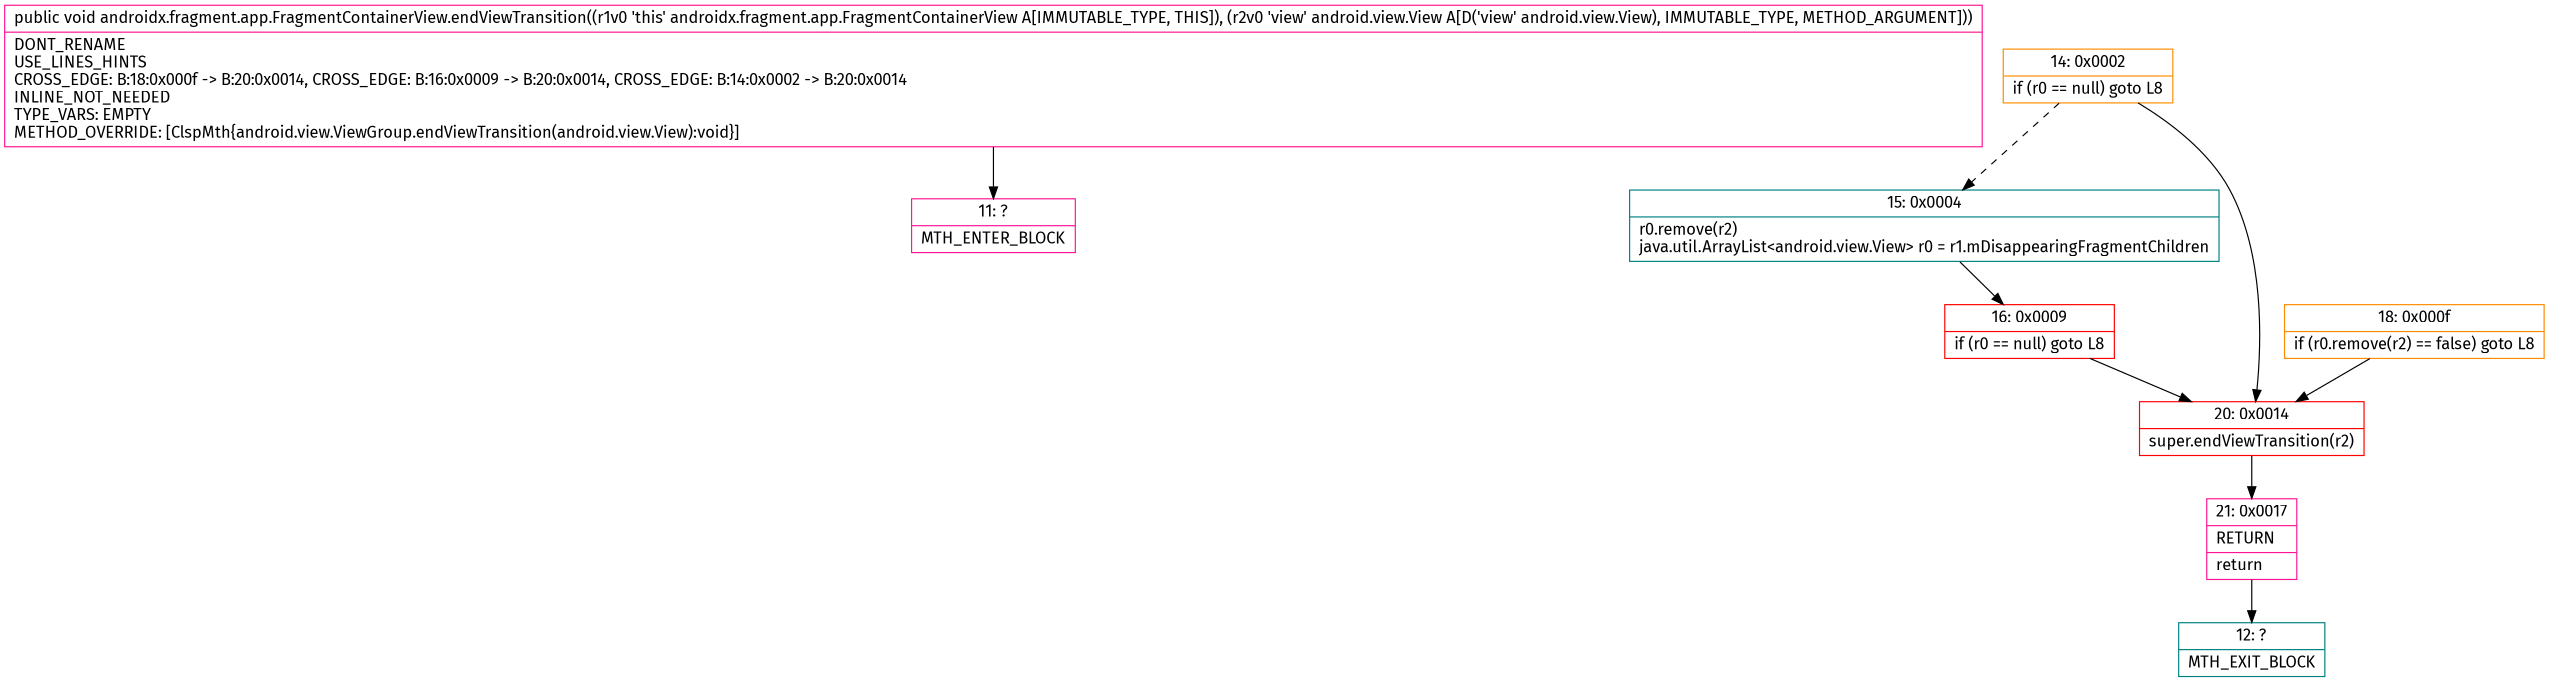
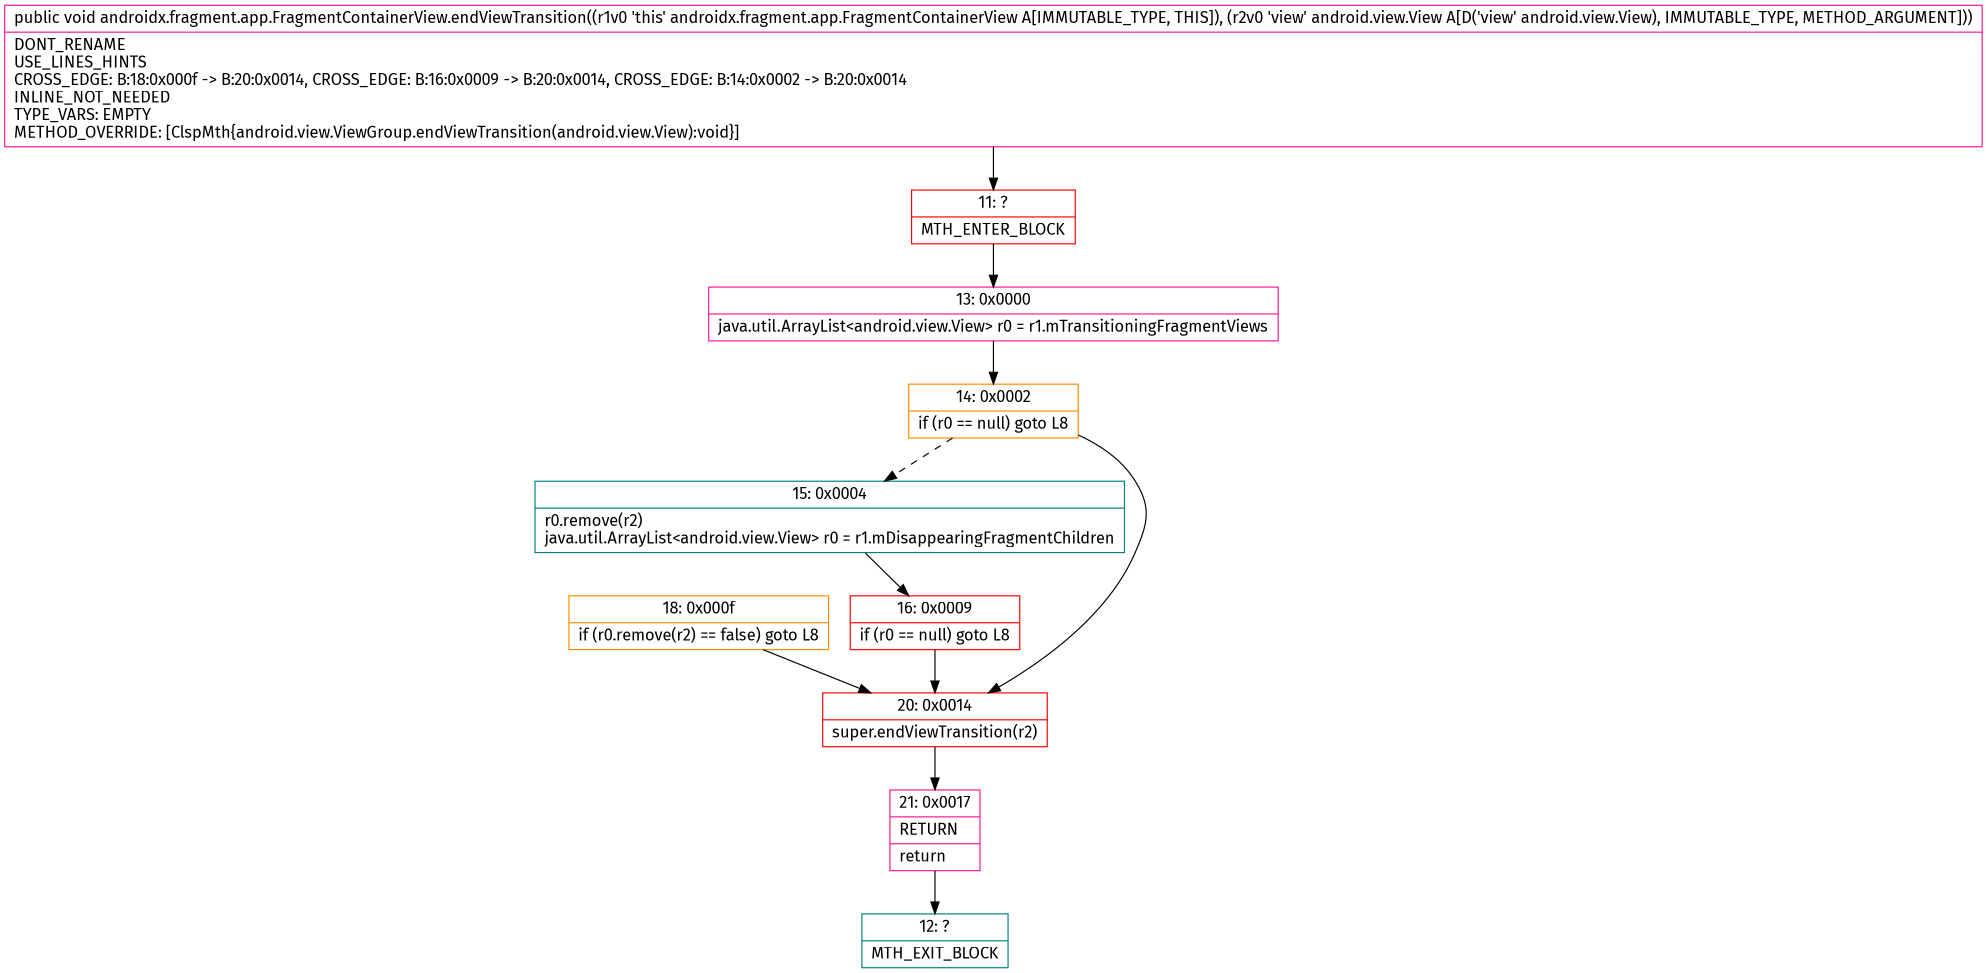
(993, 226) -> (993, 217)
none -> (993, 314)
